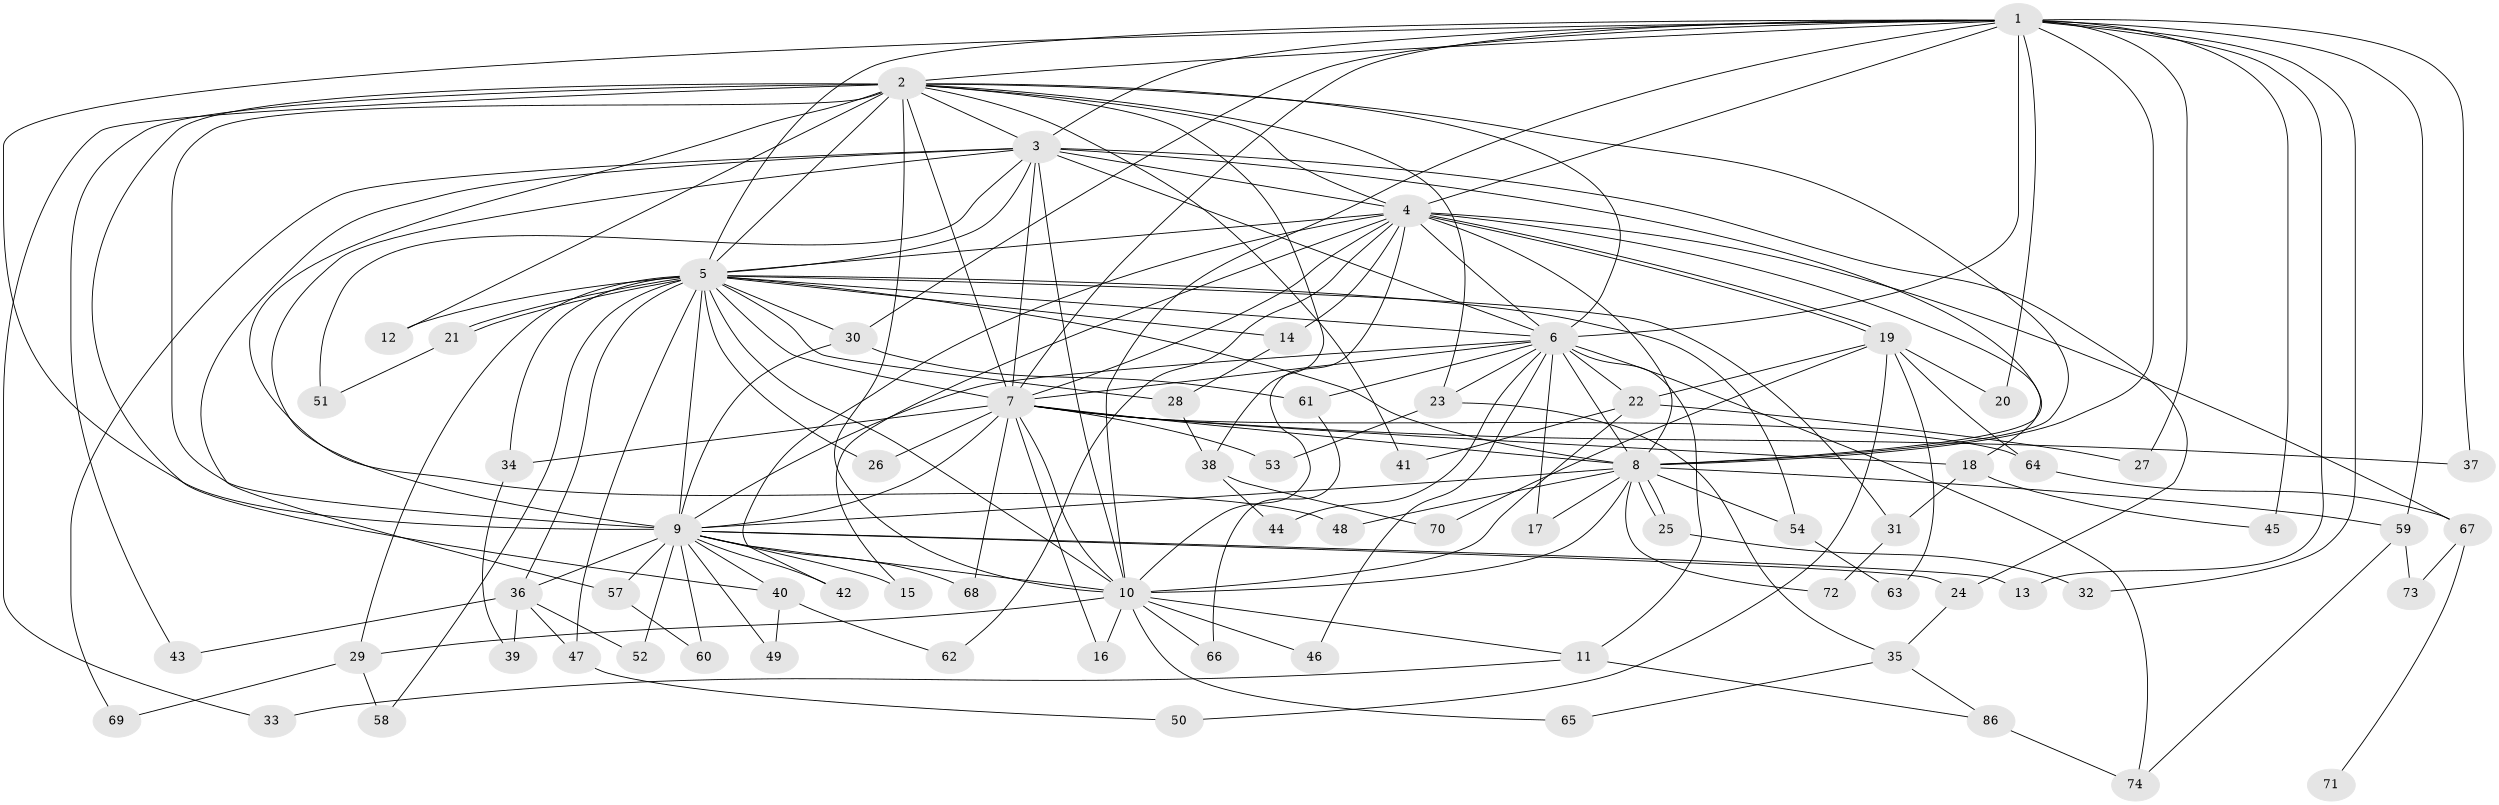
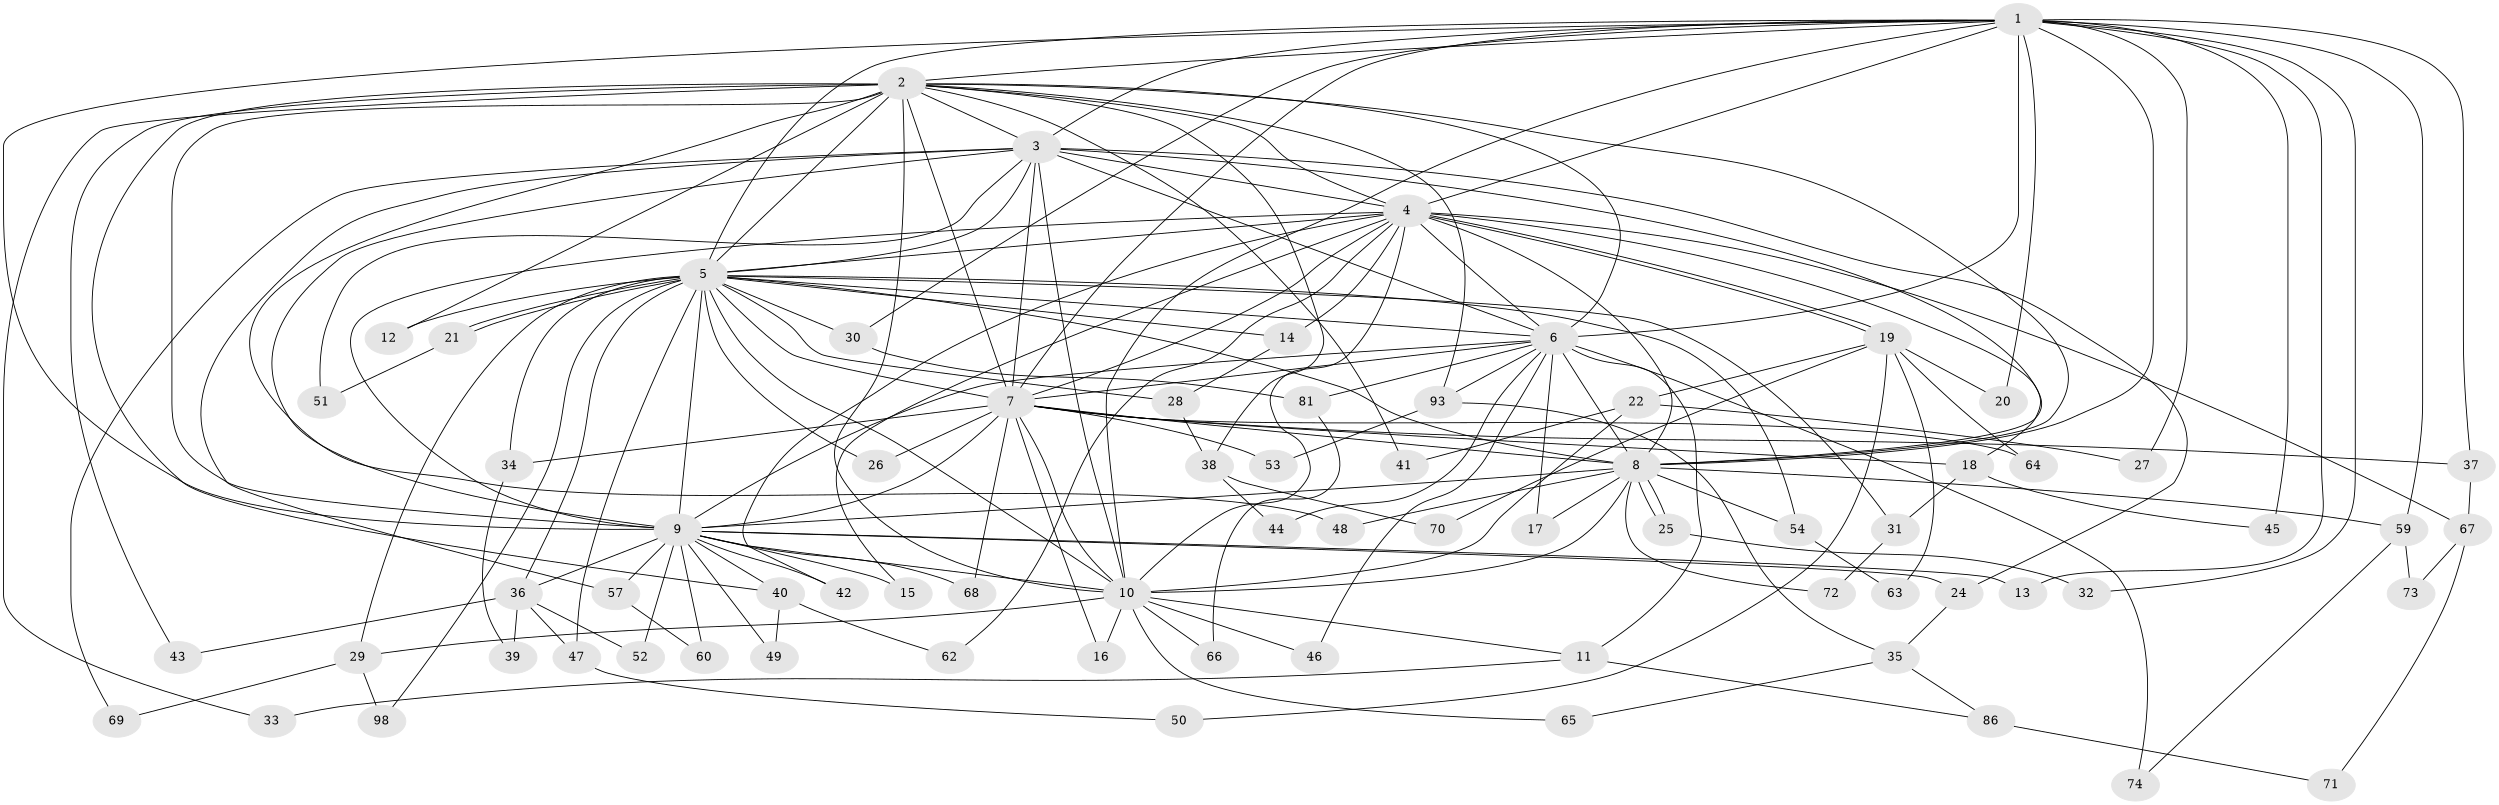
(1595, 370) -> none
(1307, 402) -> (1307, 402)
(1438, 402) -> (1438, 402)
(731, 406) -> (666, 253)
(2254, 491) -> (2470, 498)
(382, 721) -> (382, 721)
(2063, 753) -> (2154, 752)
